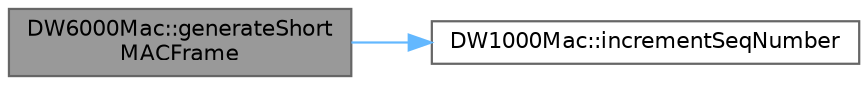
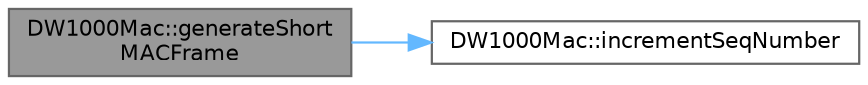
(180, 43) -> (180, 43)
